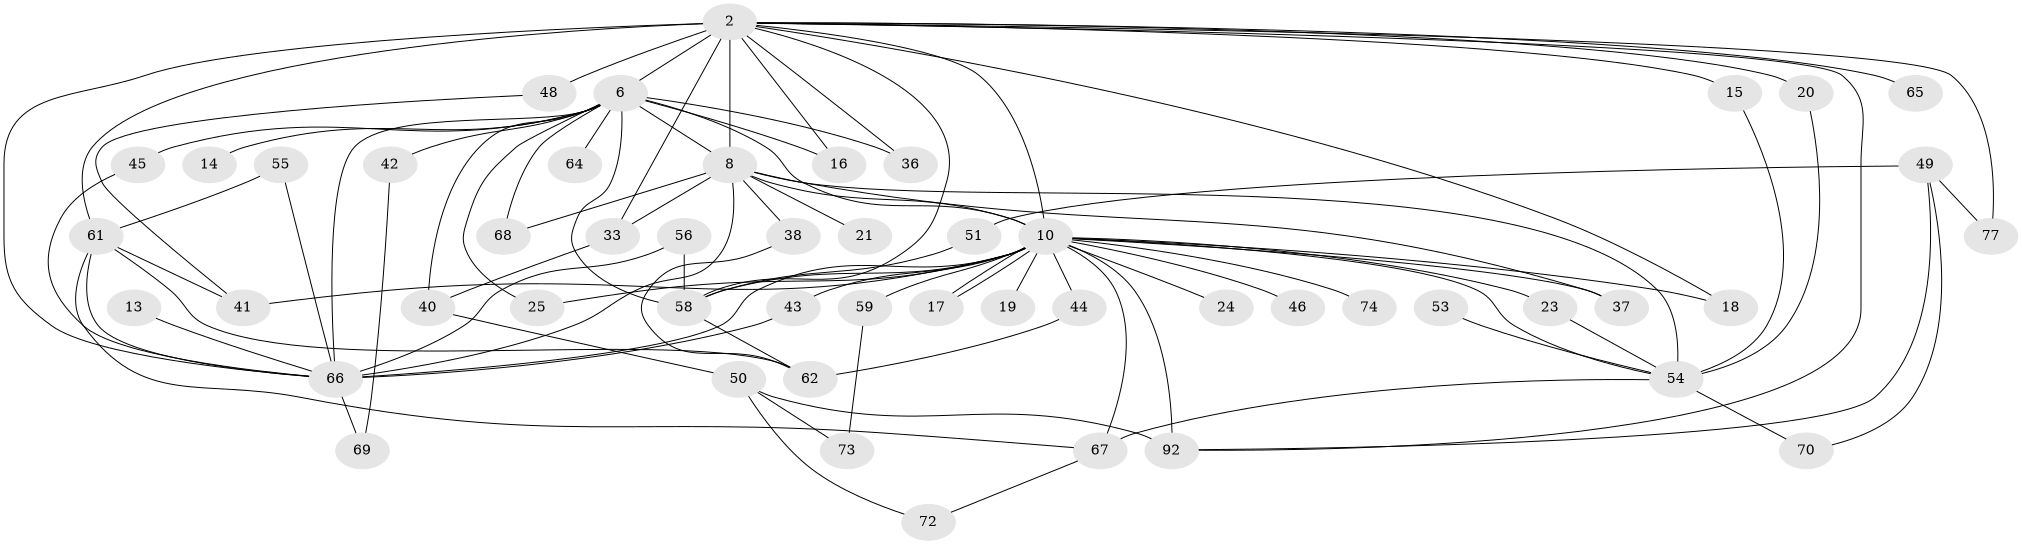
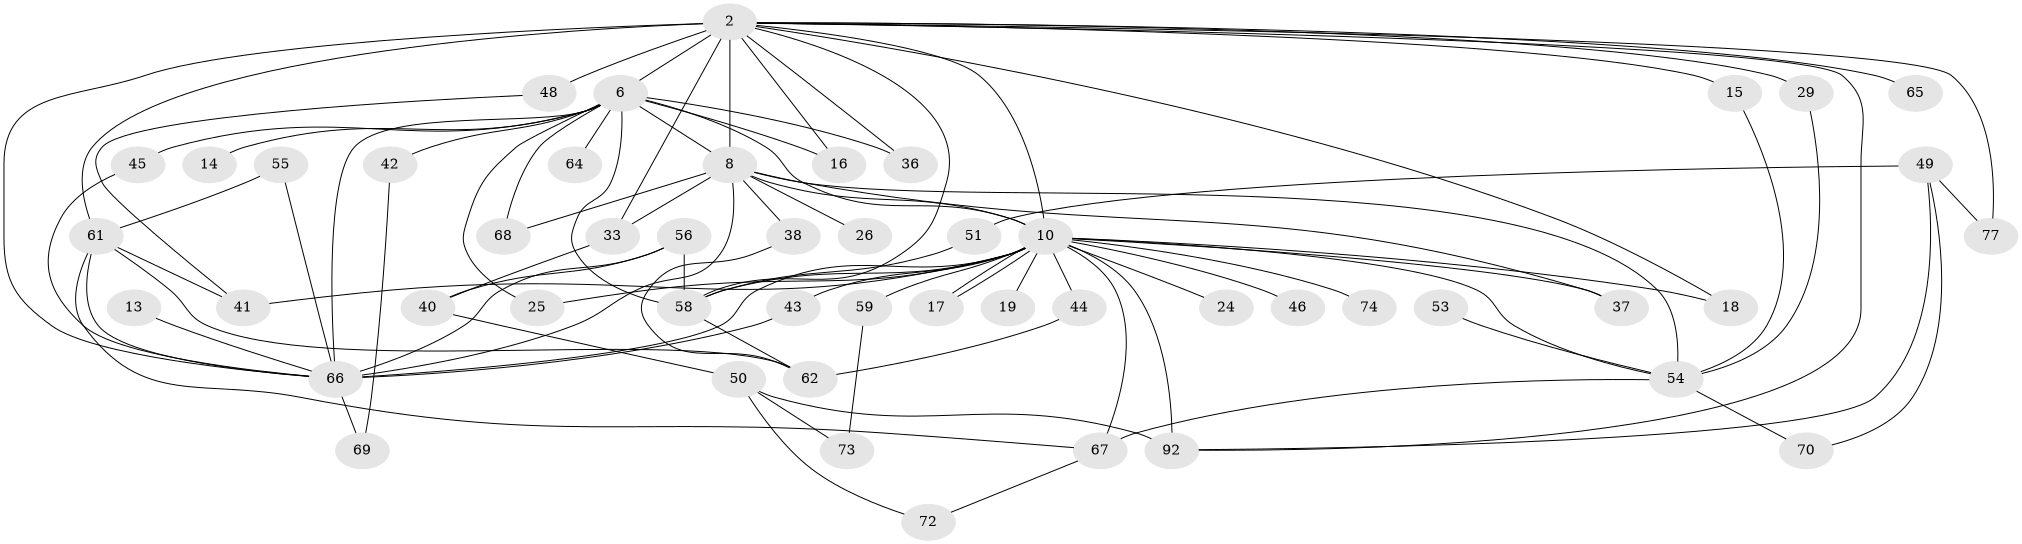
(1806, 93) -> (1806, 93)
(472, 157) -> (557, 273)
(865, 236) -> (865, 236)
(1550, 308) -> none
